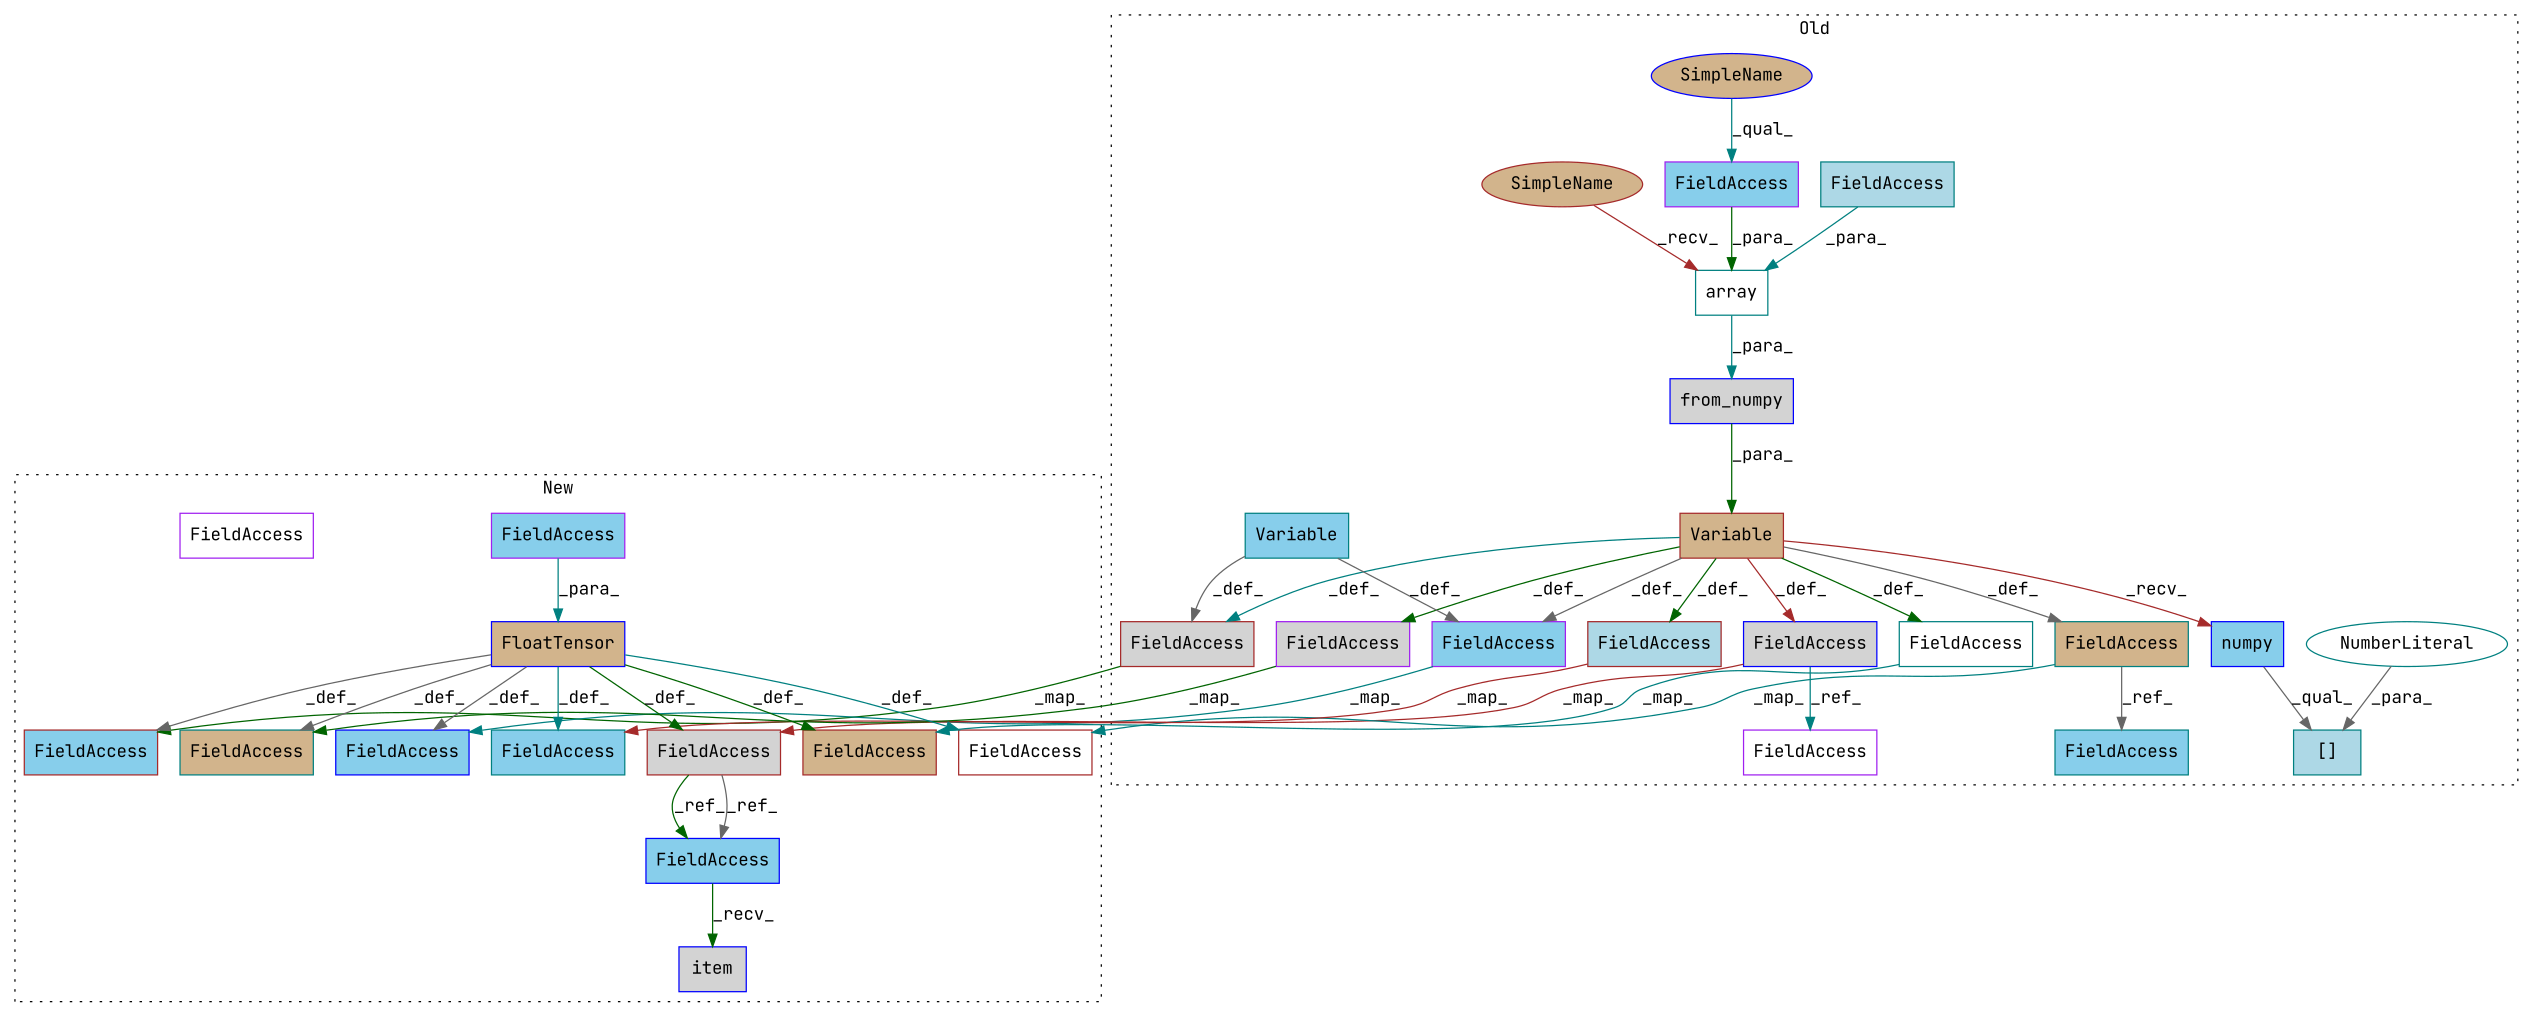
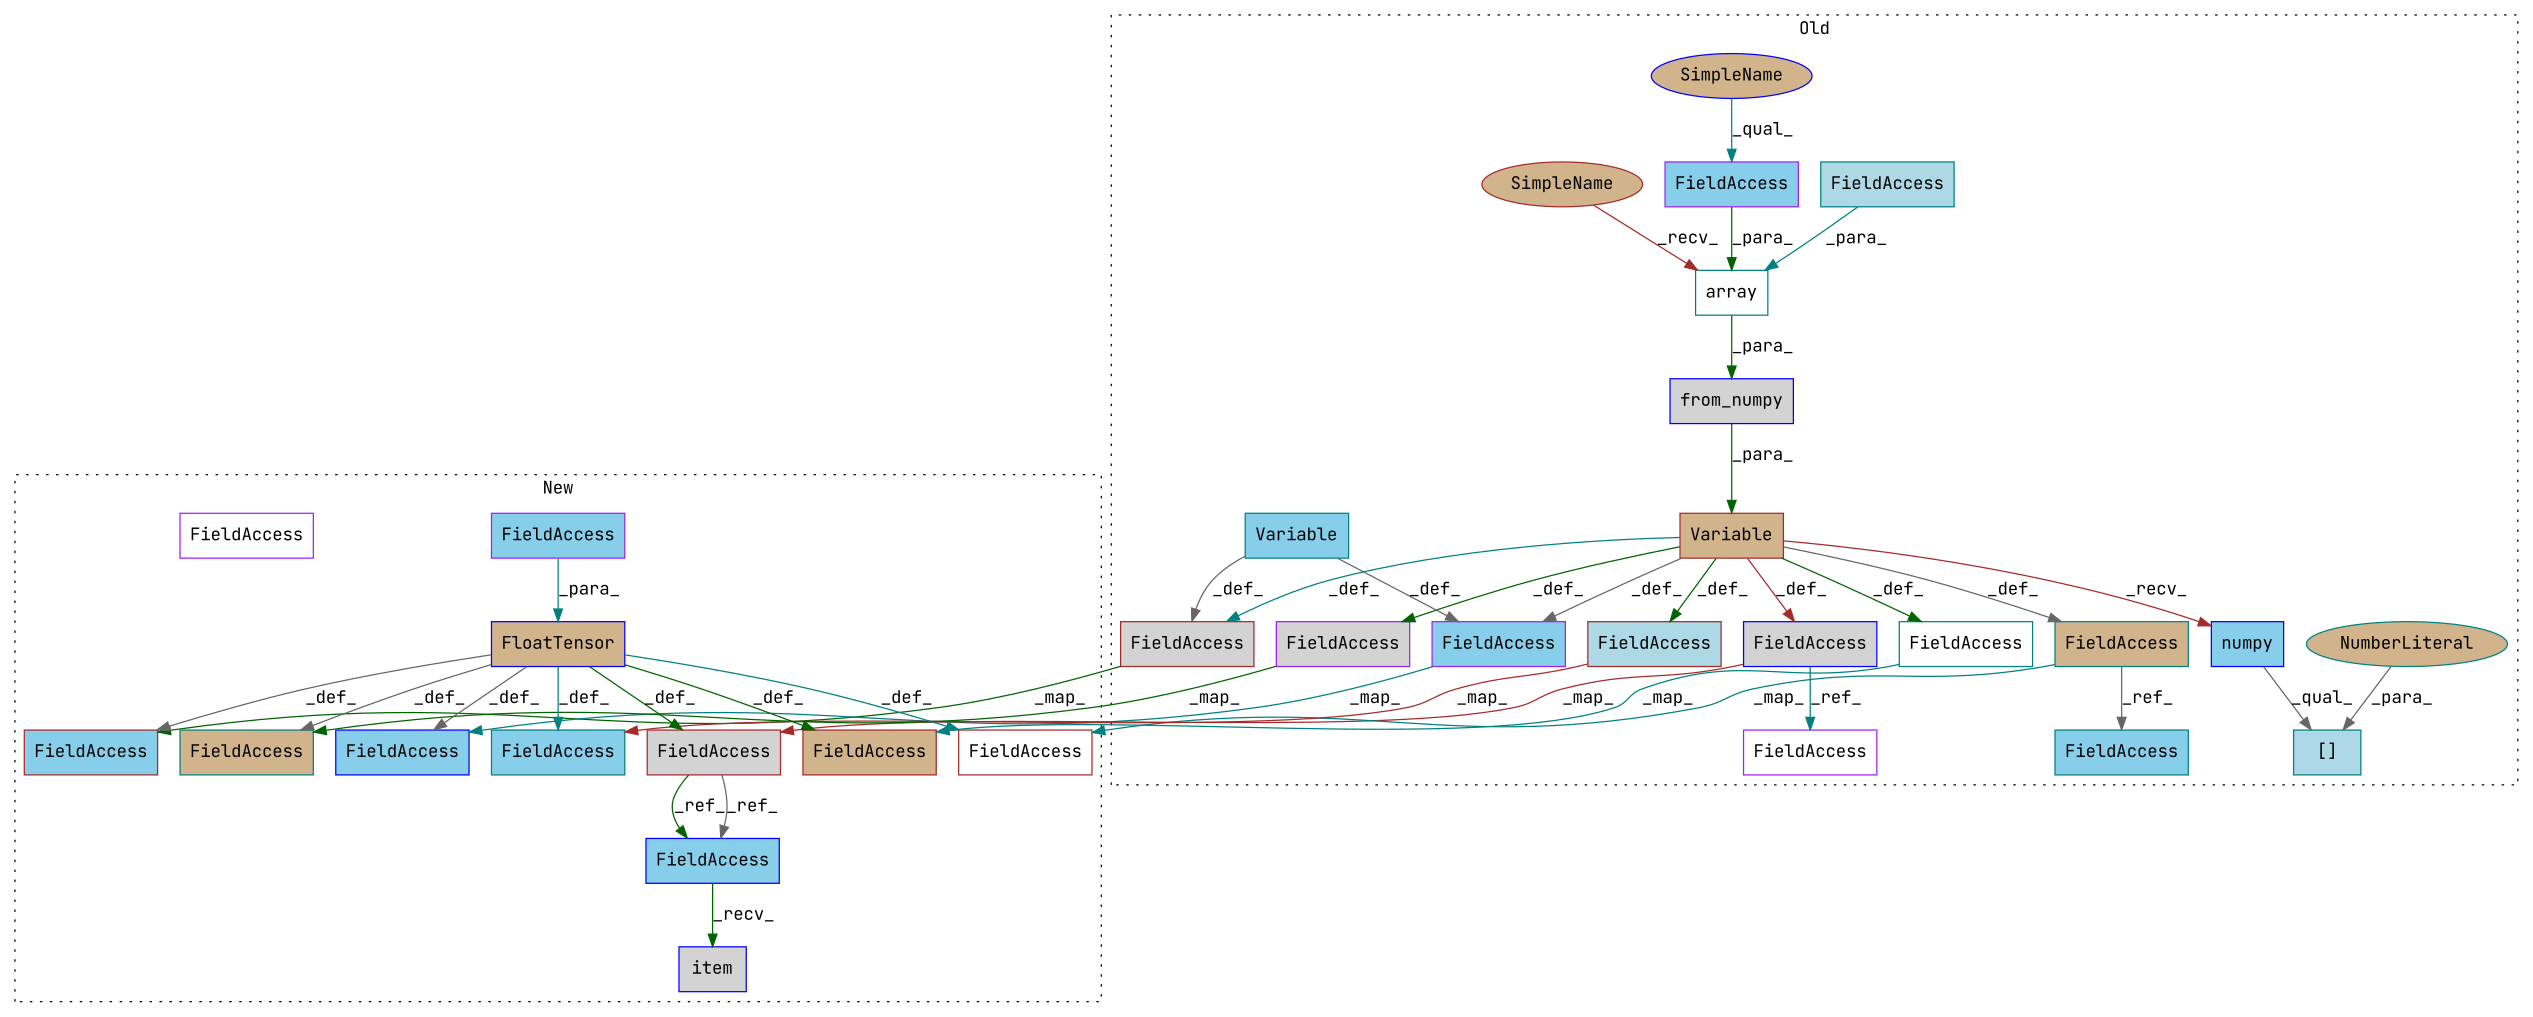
(1732, 341) -> (1732, 341)
(2407, 644) -> (2407, 644)
